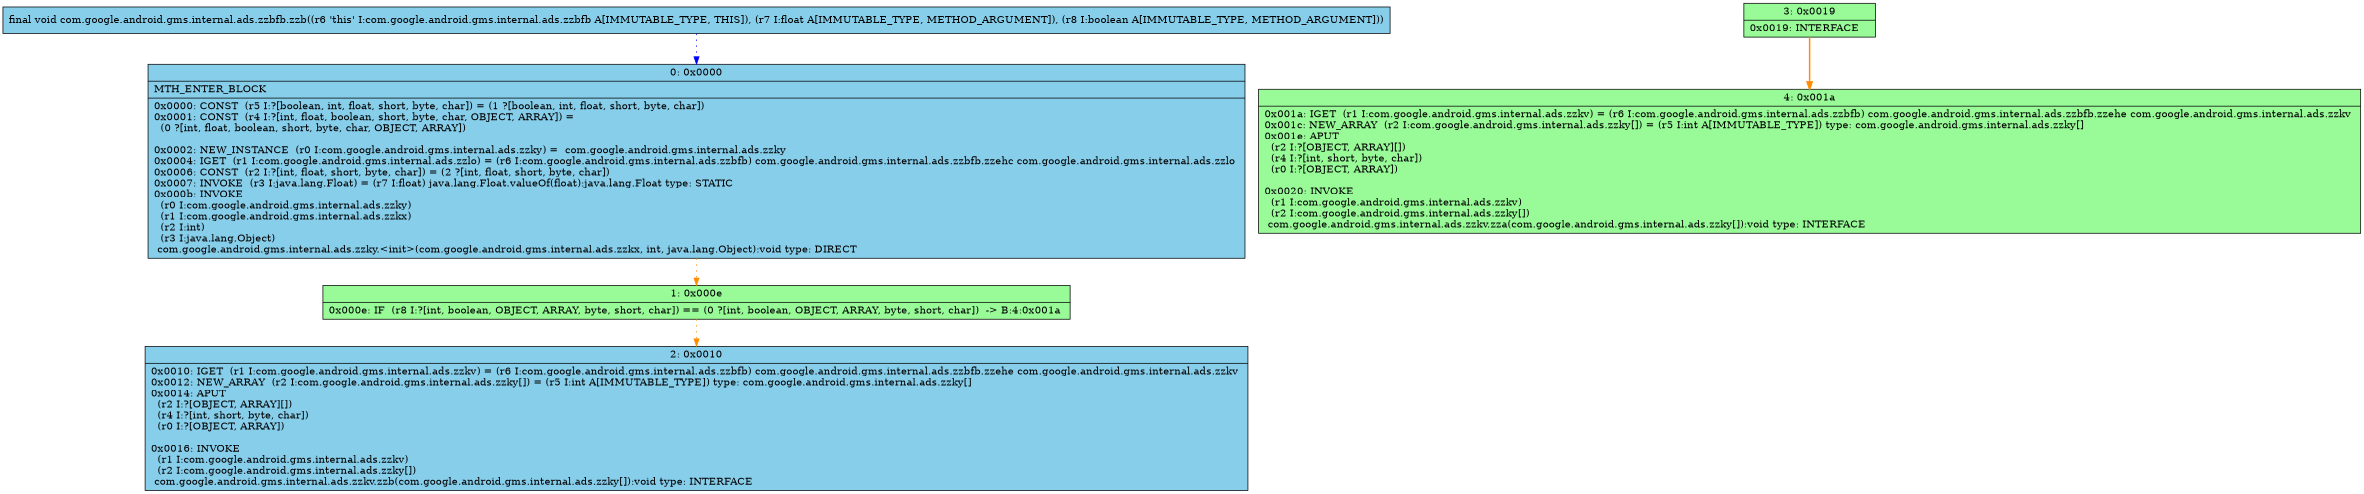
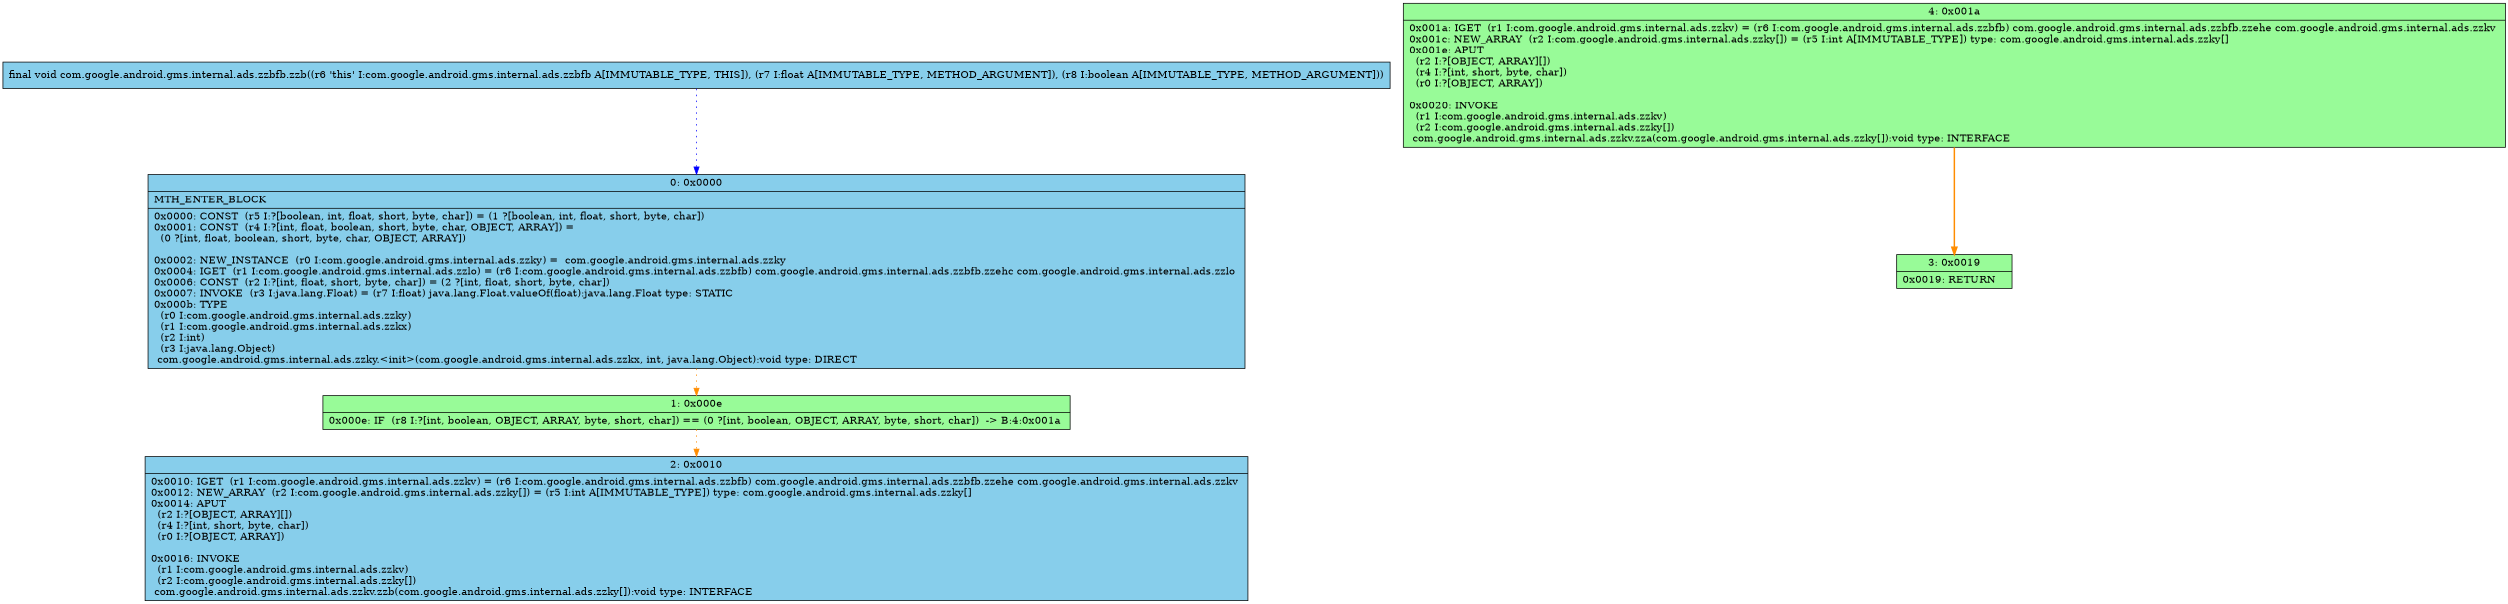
(1810, 28) -> (1954, 280)
(1810, 59) -> (1954, 197)
(202, 194) -> (194, 305)
